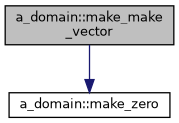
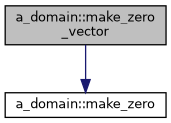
(90, 25) -> (86, 25)
